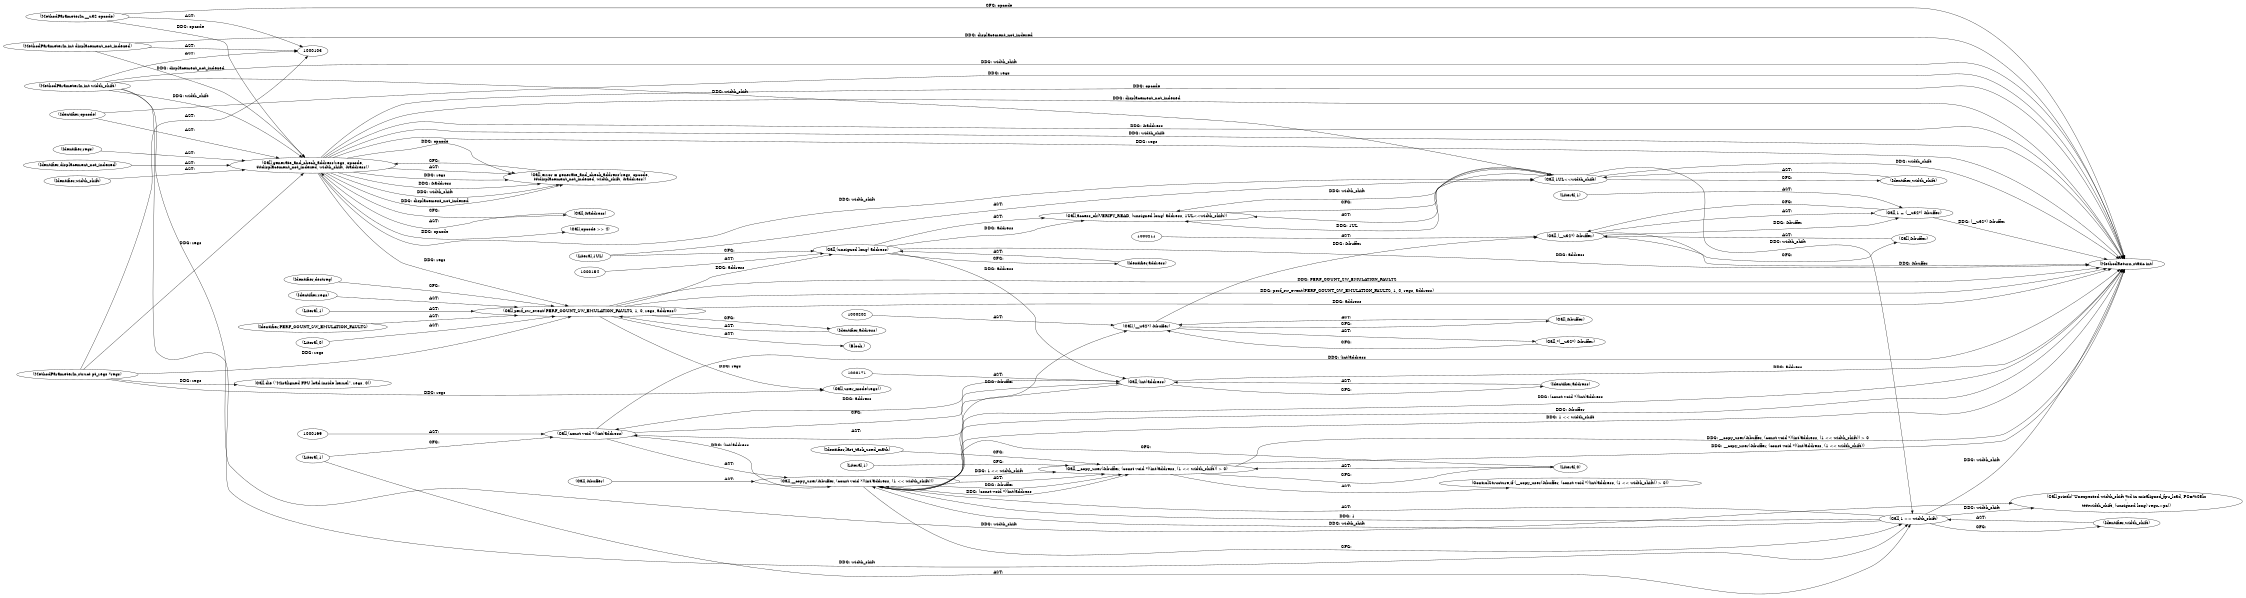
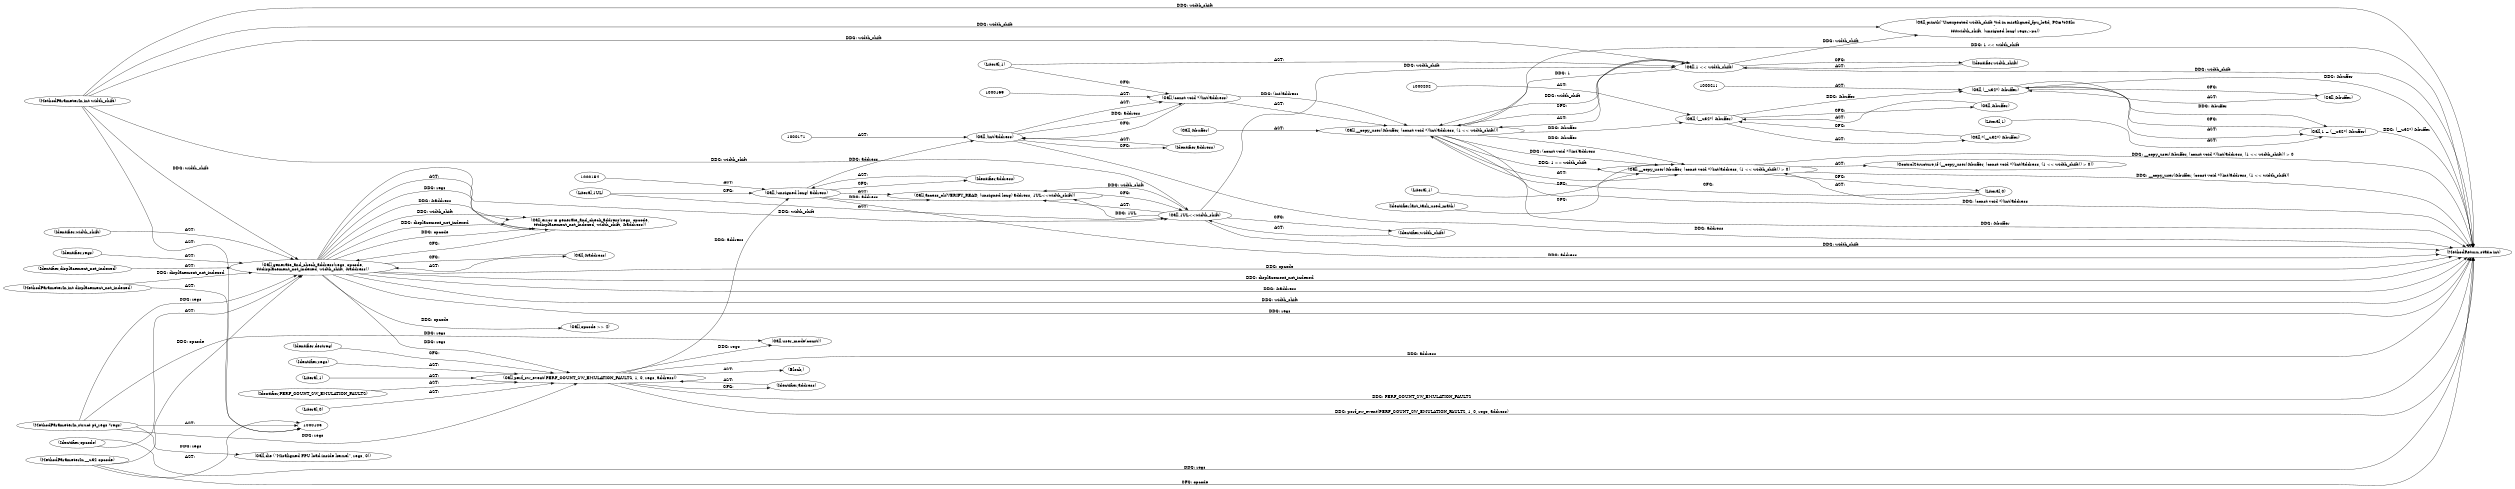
(1187, 38) -> none
(1359, 360) -> none
(857, 389) -> (796, 341)
